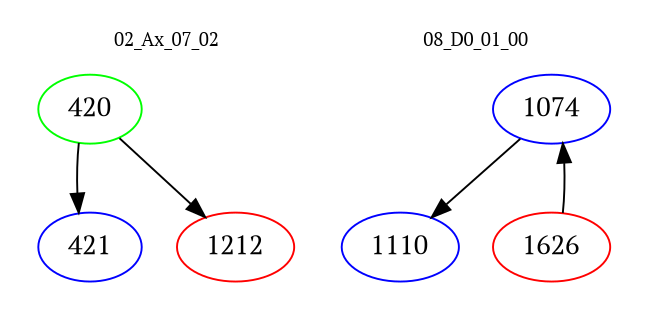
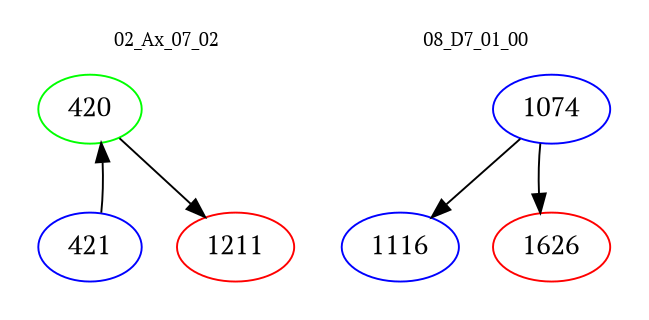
(476, 41) -> (476, 41)
(77, 168) -> (103, 188)
(564, 188) -> (539, 168)
(236, 247) -> (236, 247)
(400, 247) -> (400, 247)
